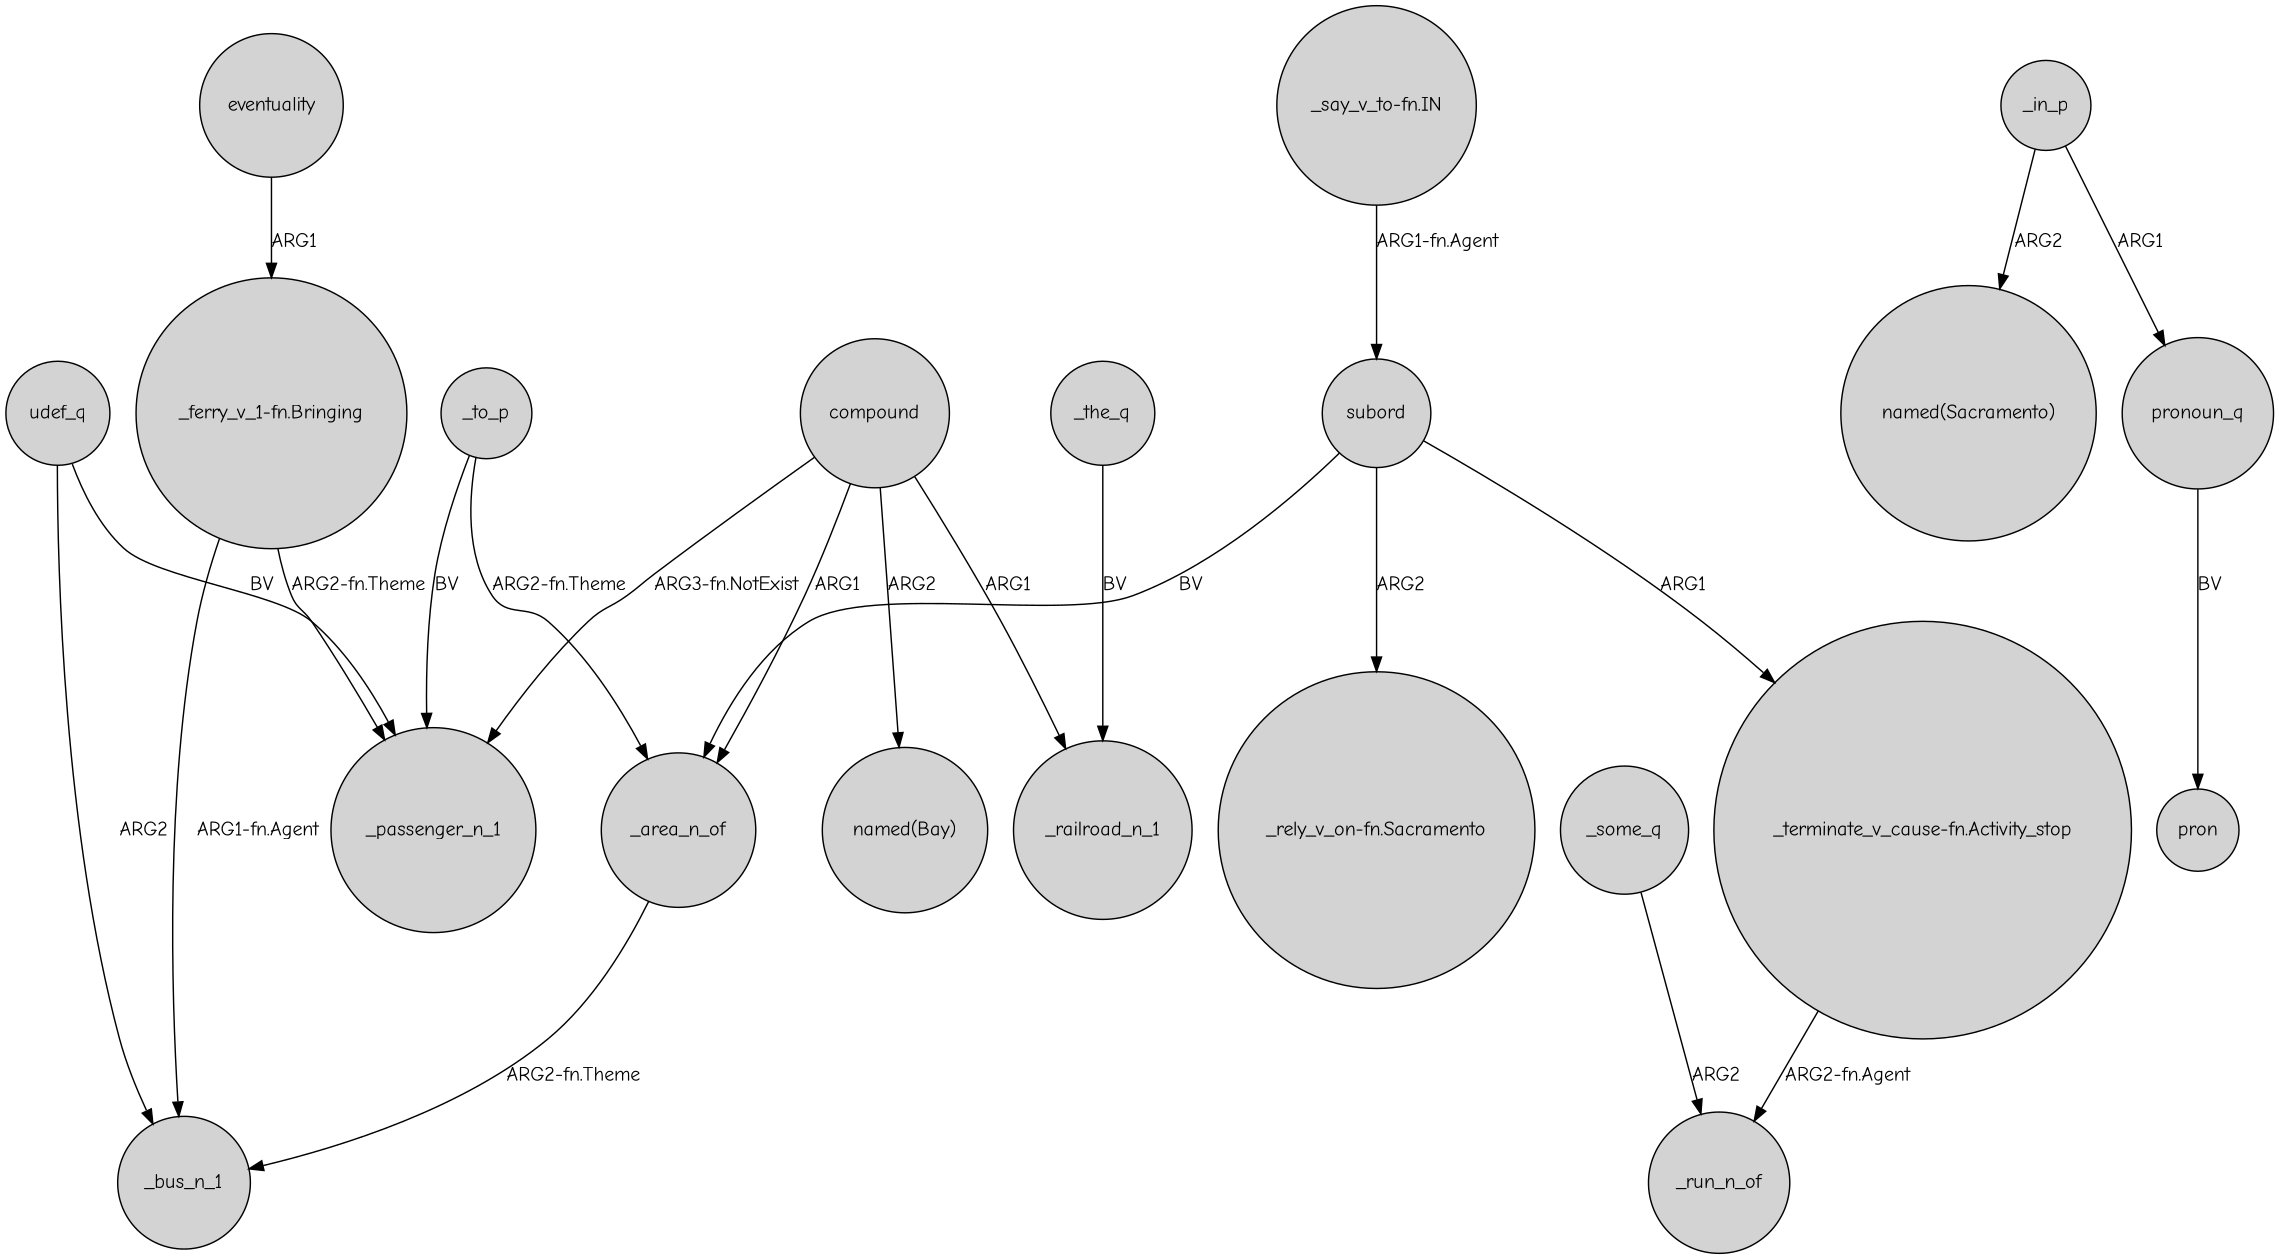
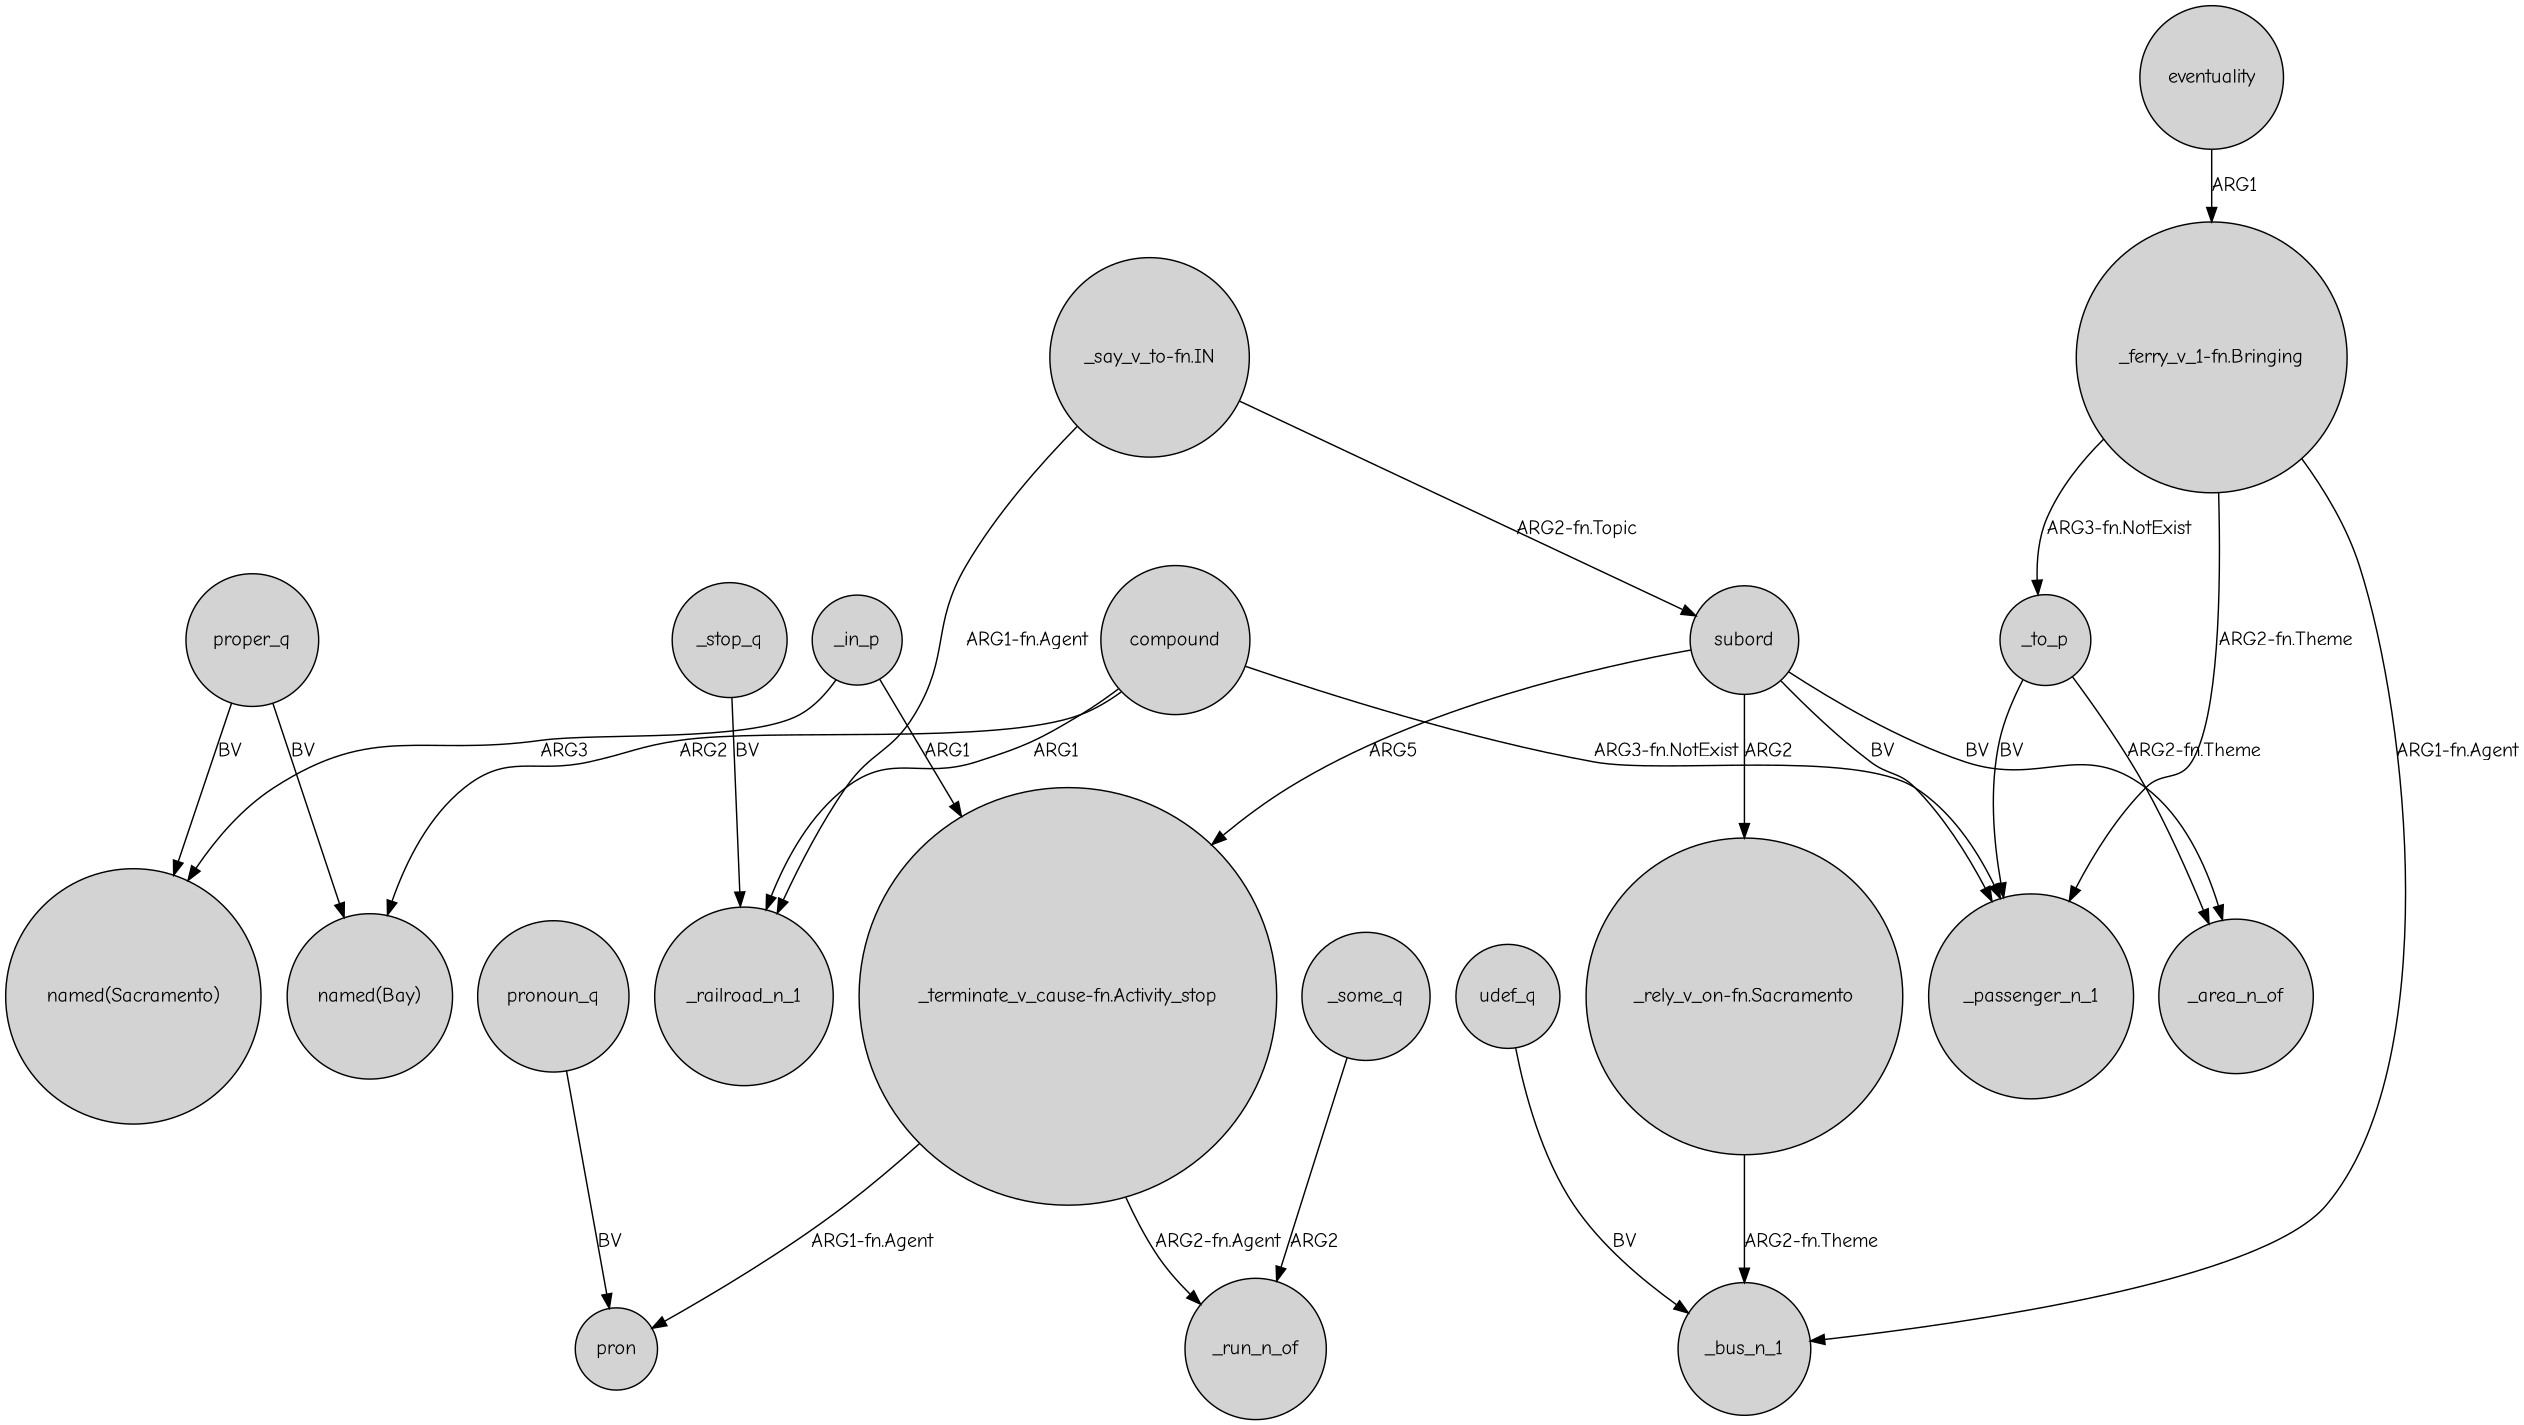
(2112, 239) -> (919, 745)
(1437, 242) -> (1577, 529)
(2039, 242) -> (565, 751)
(1103, 413) -> (730, 640)
none -> (2055, 503)
(1683, 585) -> (1393, 751)
(231, 589) -> (1874, 765)
(793, 620) -> none
none -> (252, 640)
none -> (935, 665)
(144, 830) -> (1625, 1242)
(489, 1079) -> (1744, 1211)
none -> (797, 1240)
